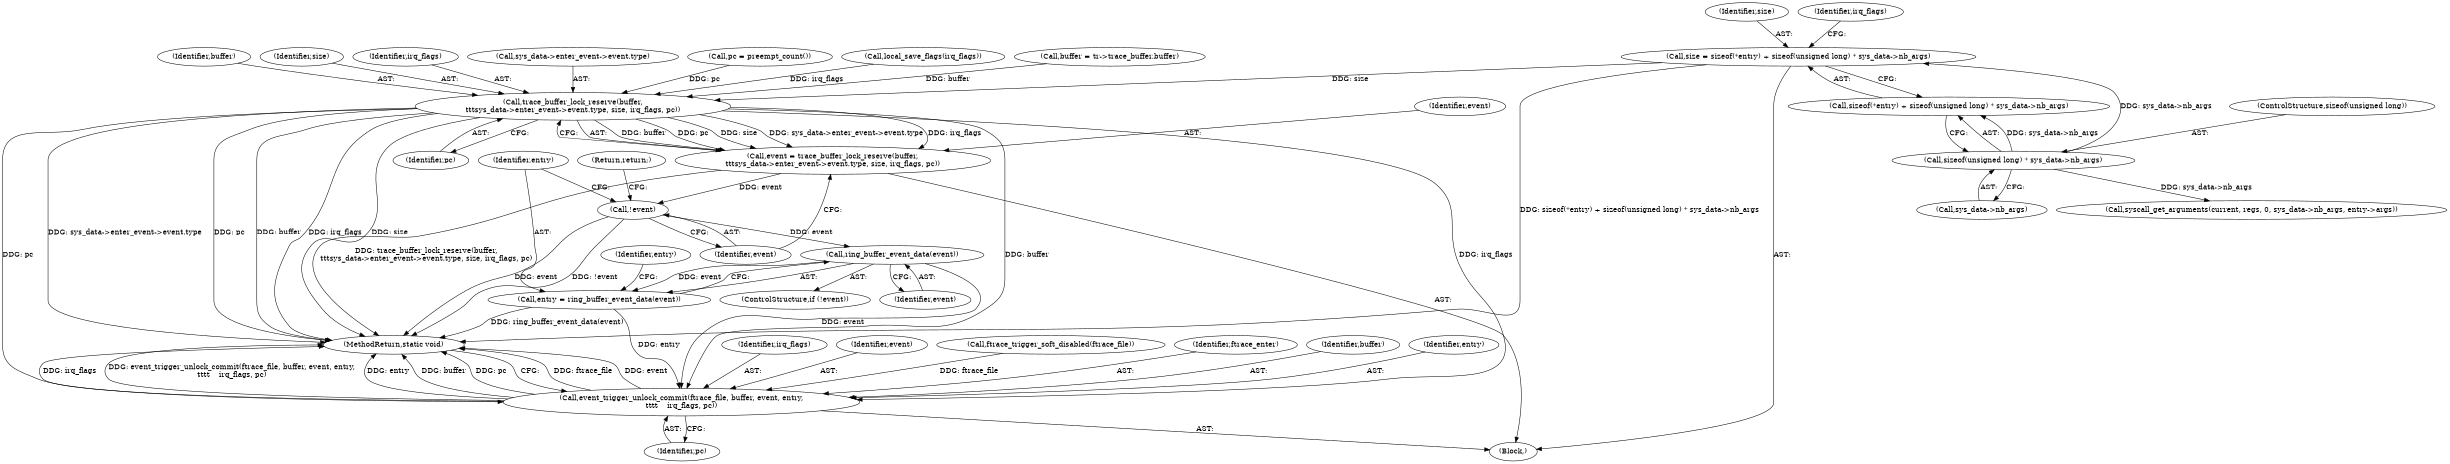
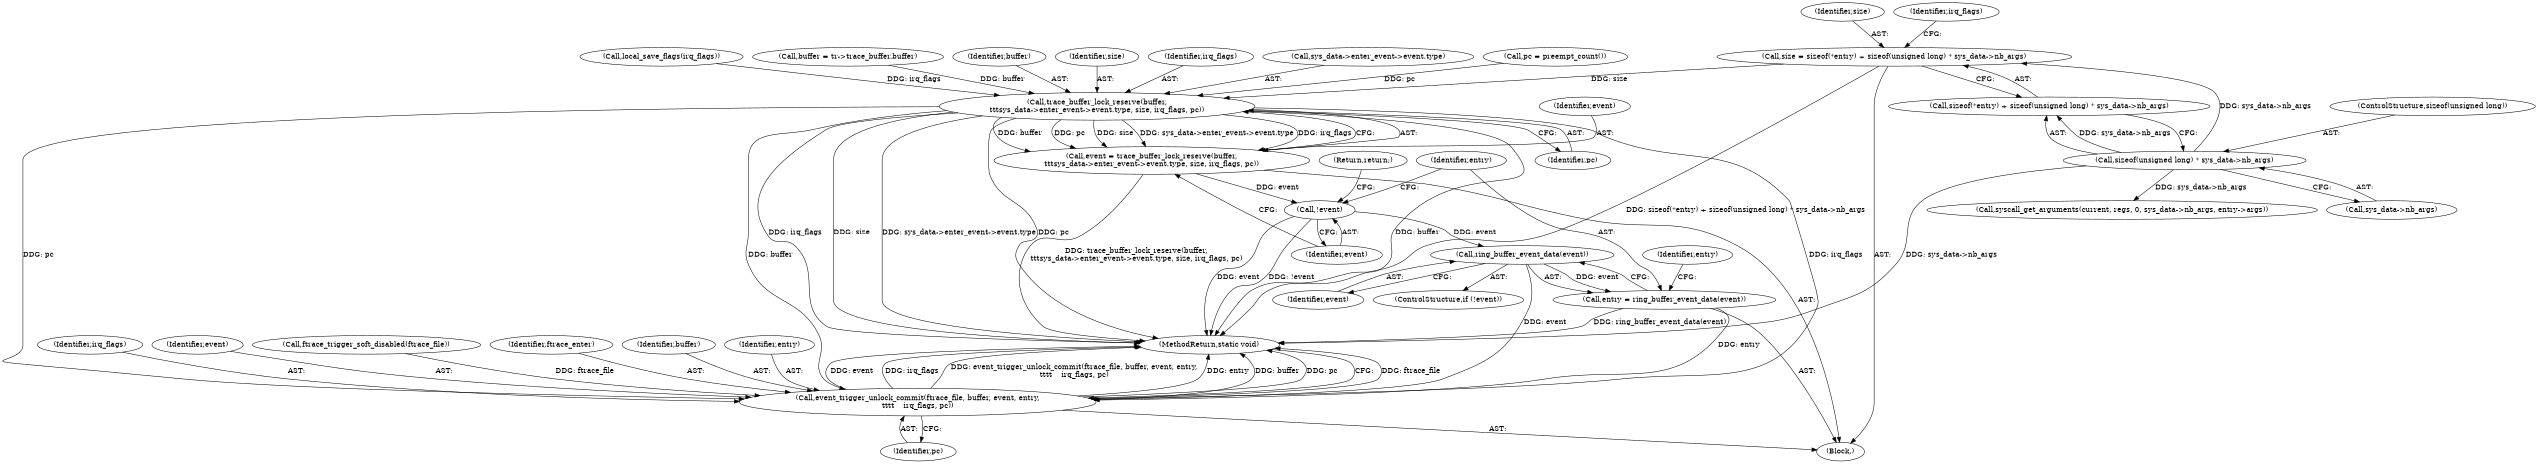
none -> (1717, 327)
none -> (1785, 360)
